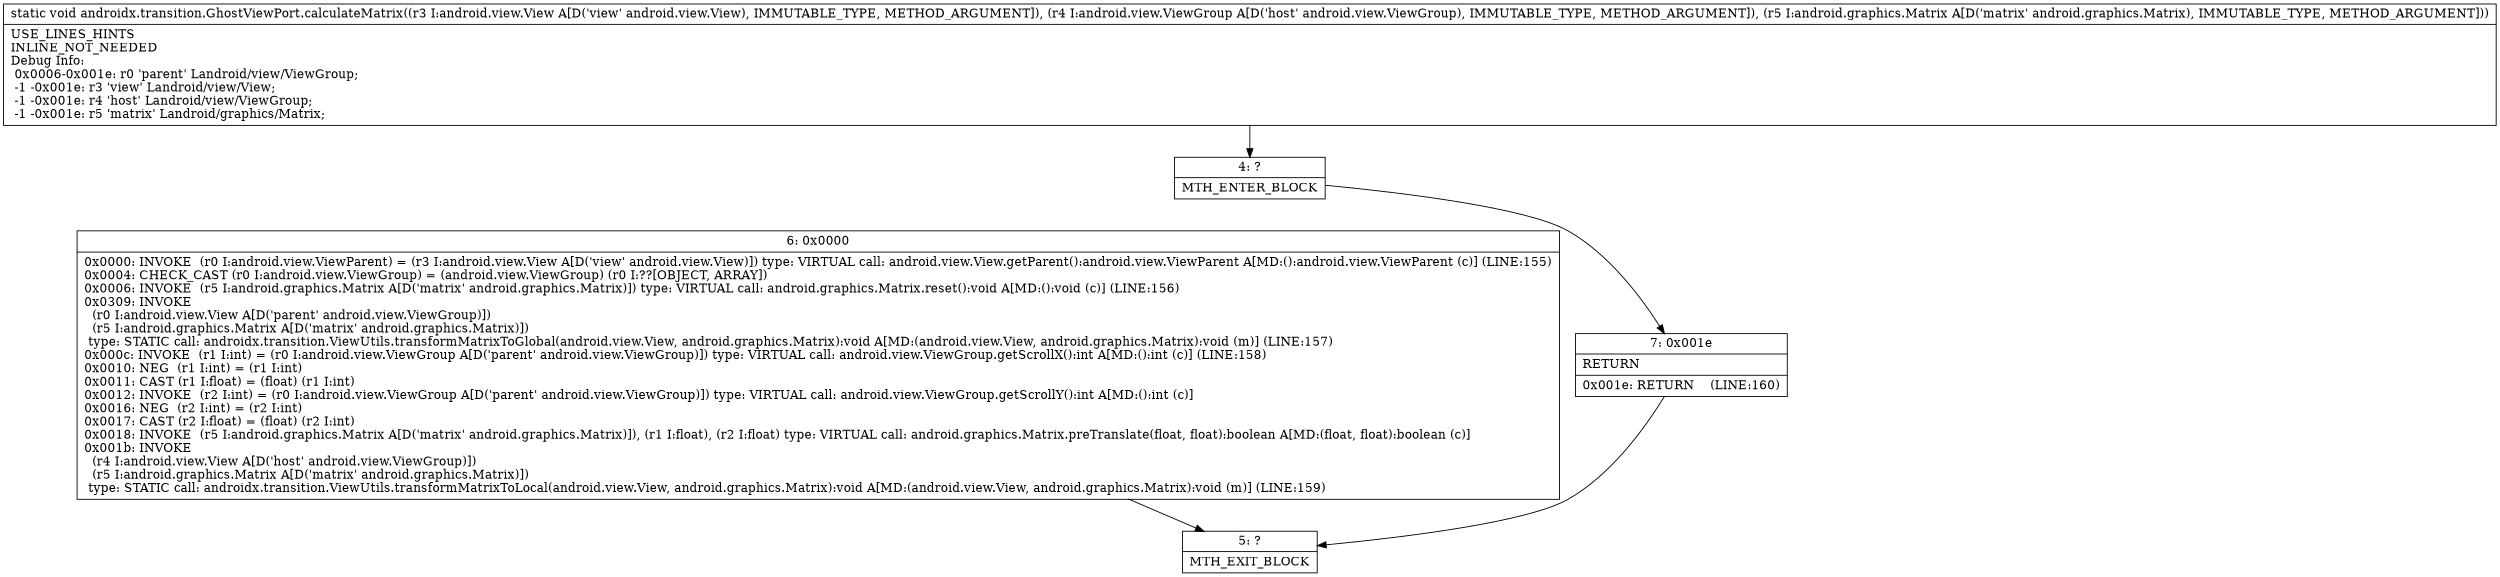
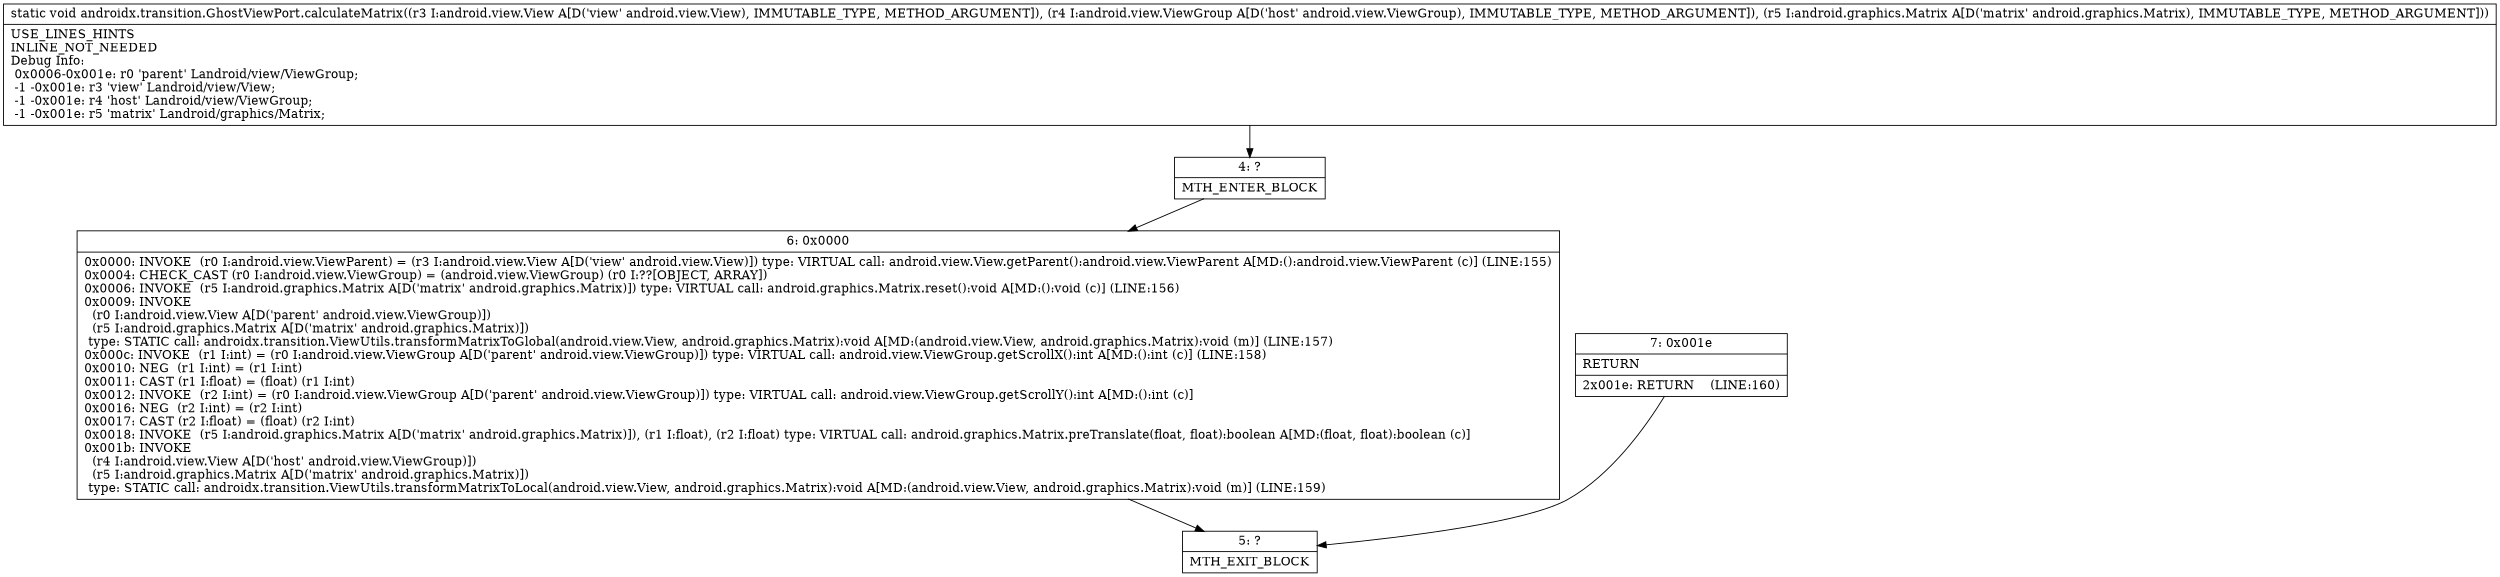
(1514, 213) -> (1170, 213)
(142, 302) -> (142, 302)
(1681, 385) -> (1681, 385)
